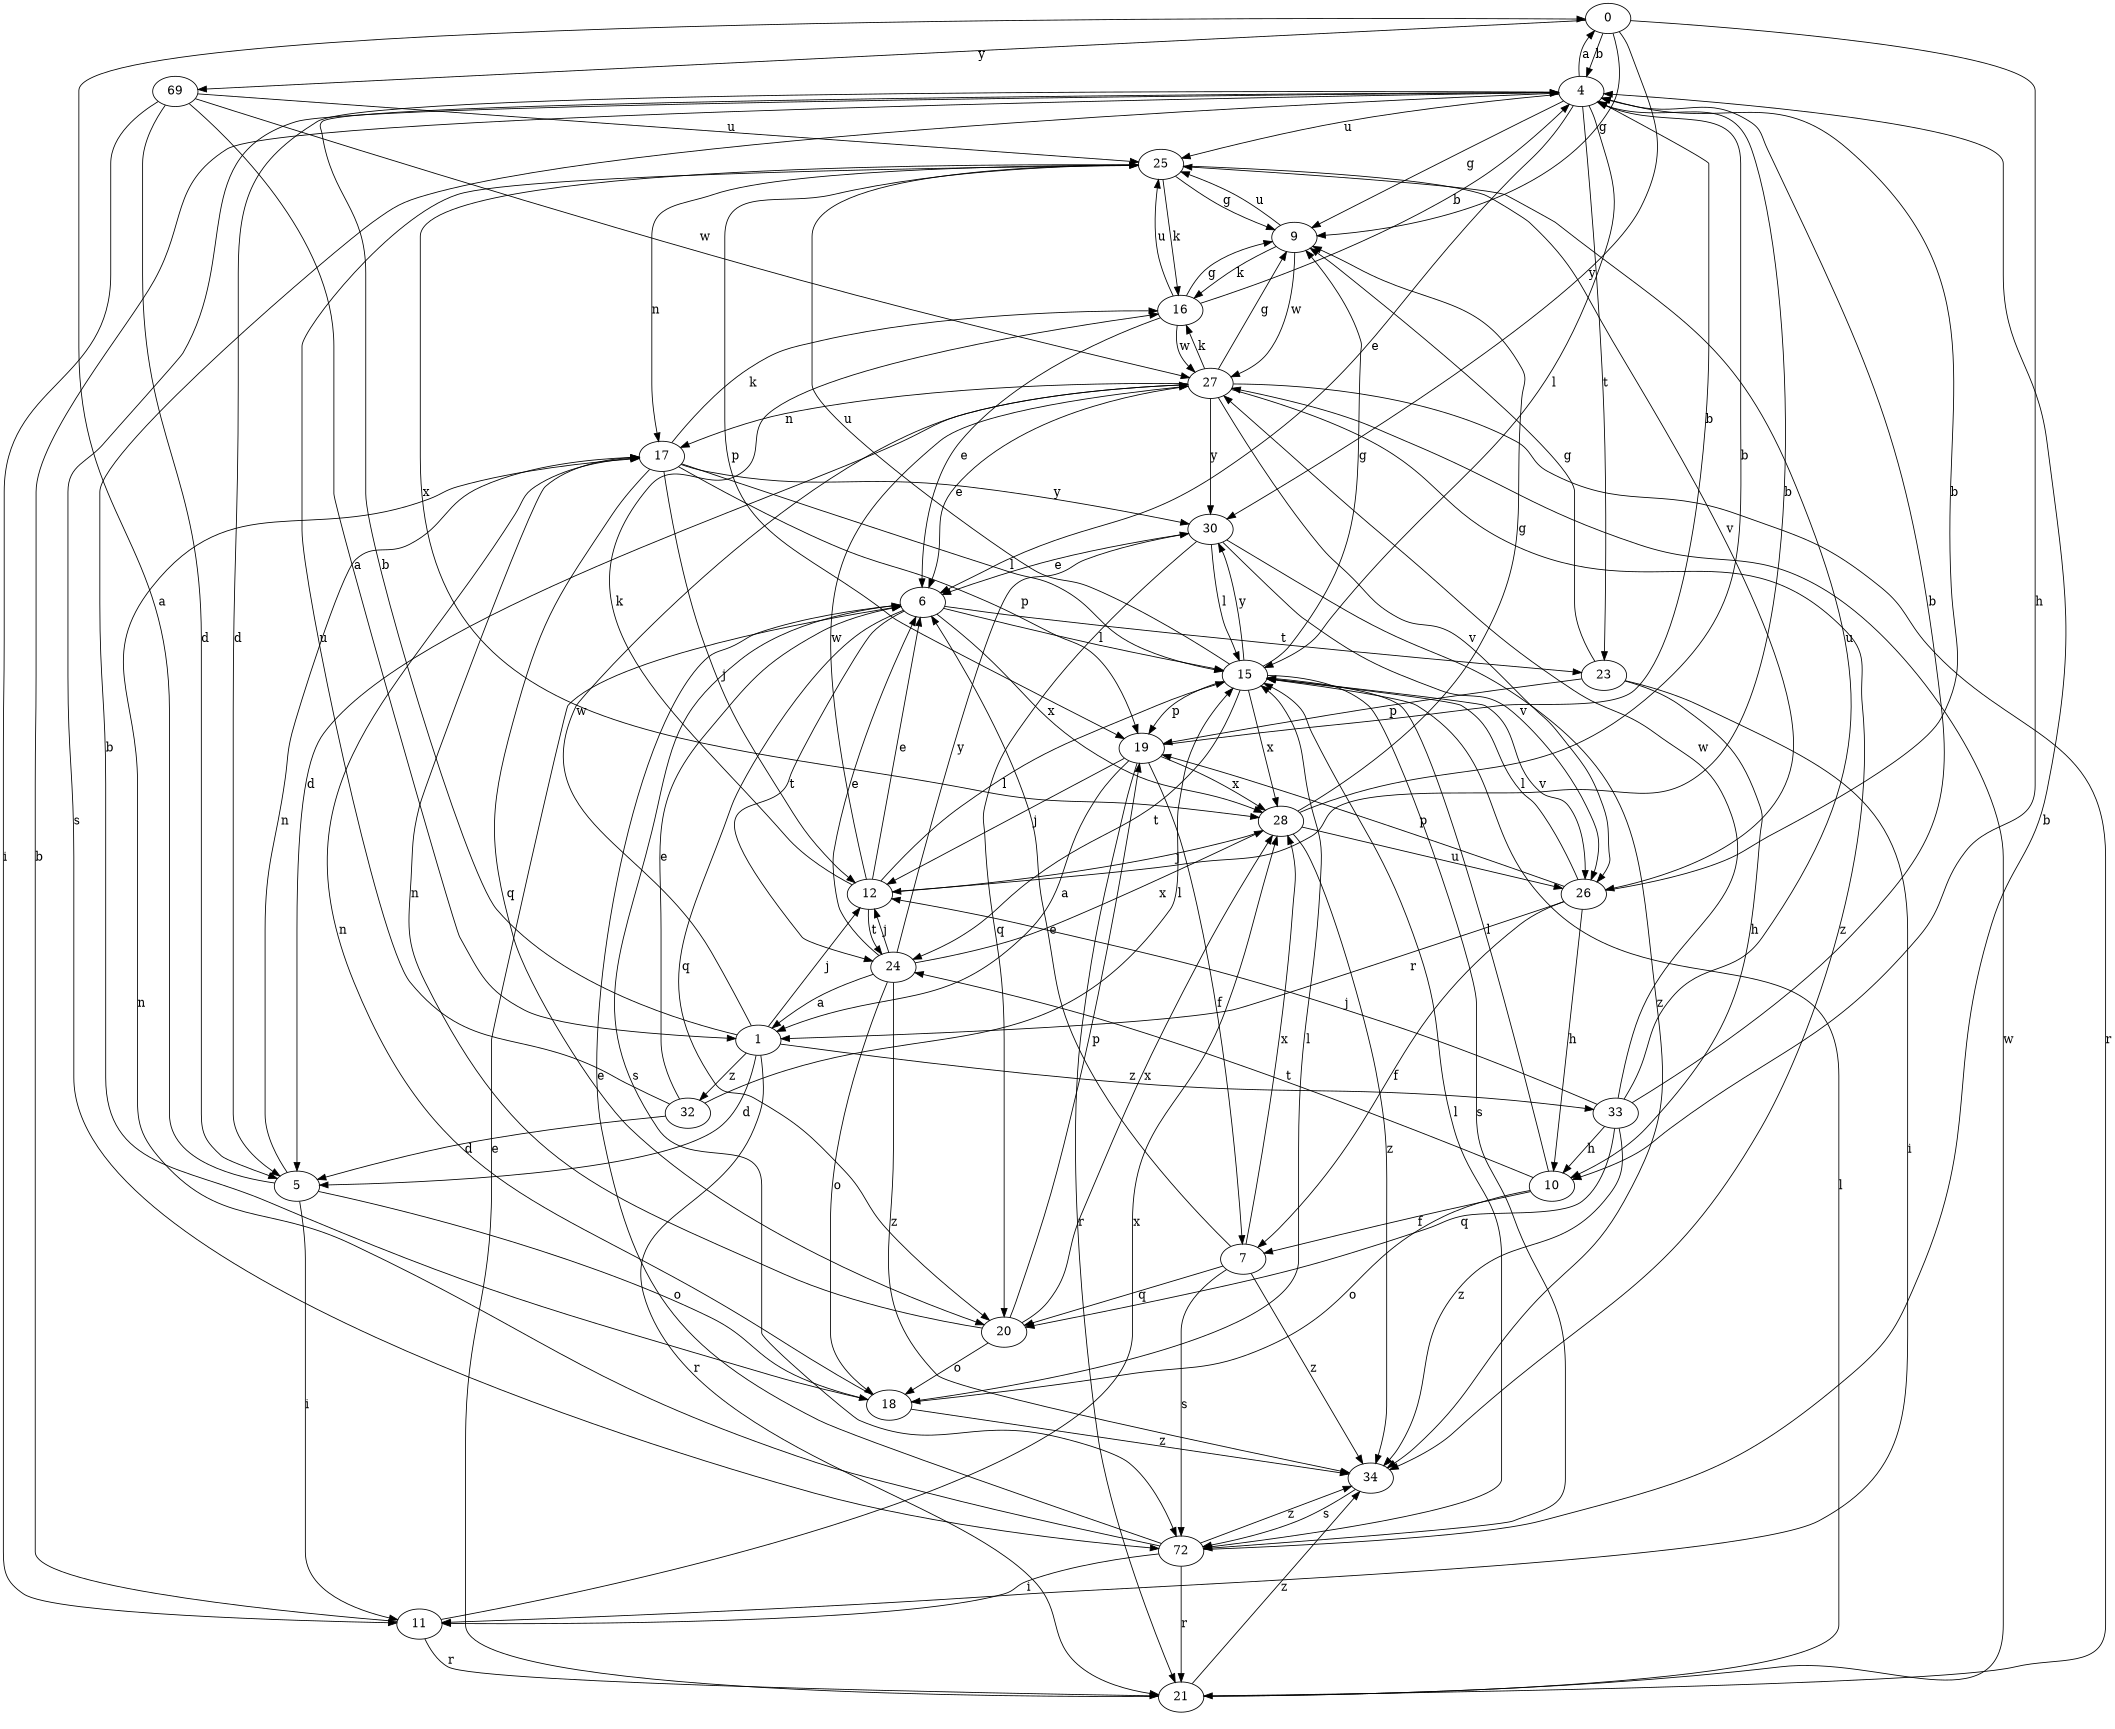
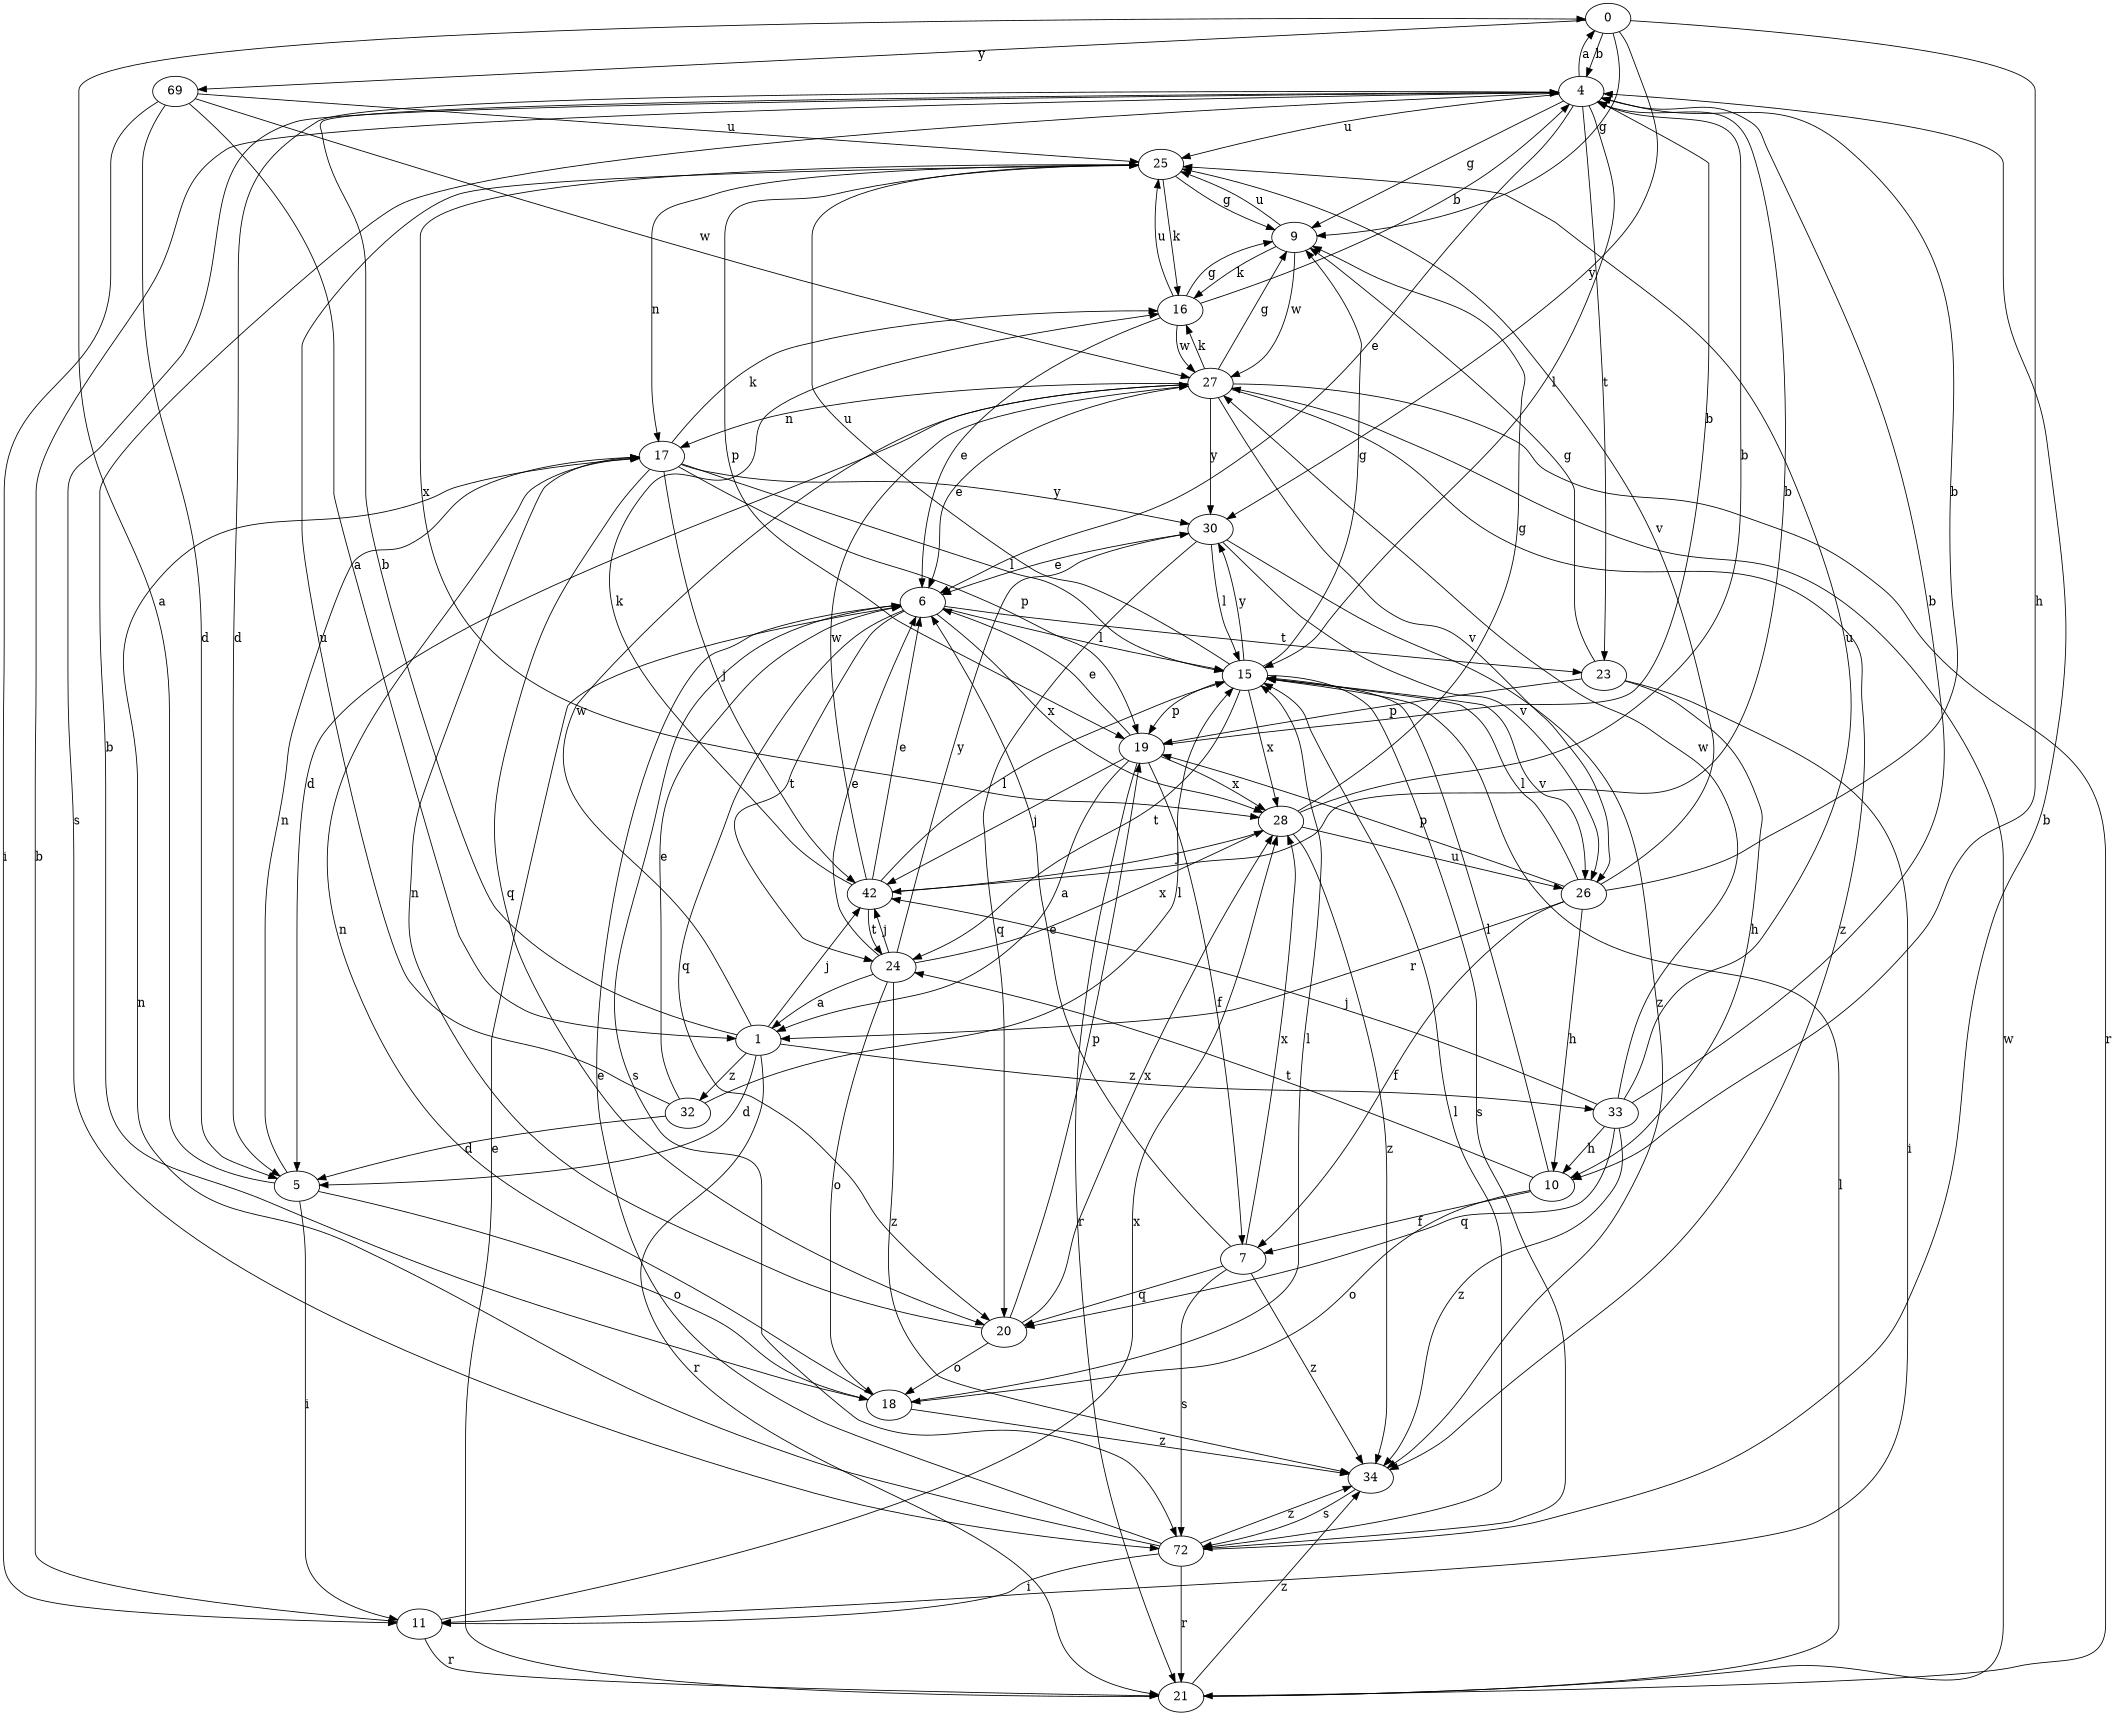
(1661, 424) -> (1615, 468)
none -> (1051, 658)
(870, 894) -> (870, 894)
